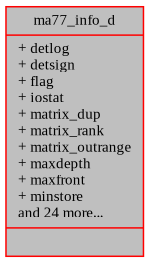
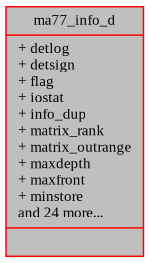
(60, 114) -> (52, 114)
